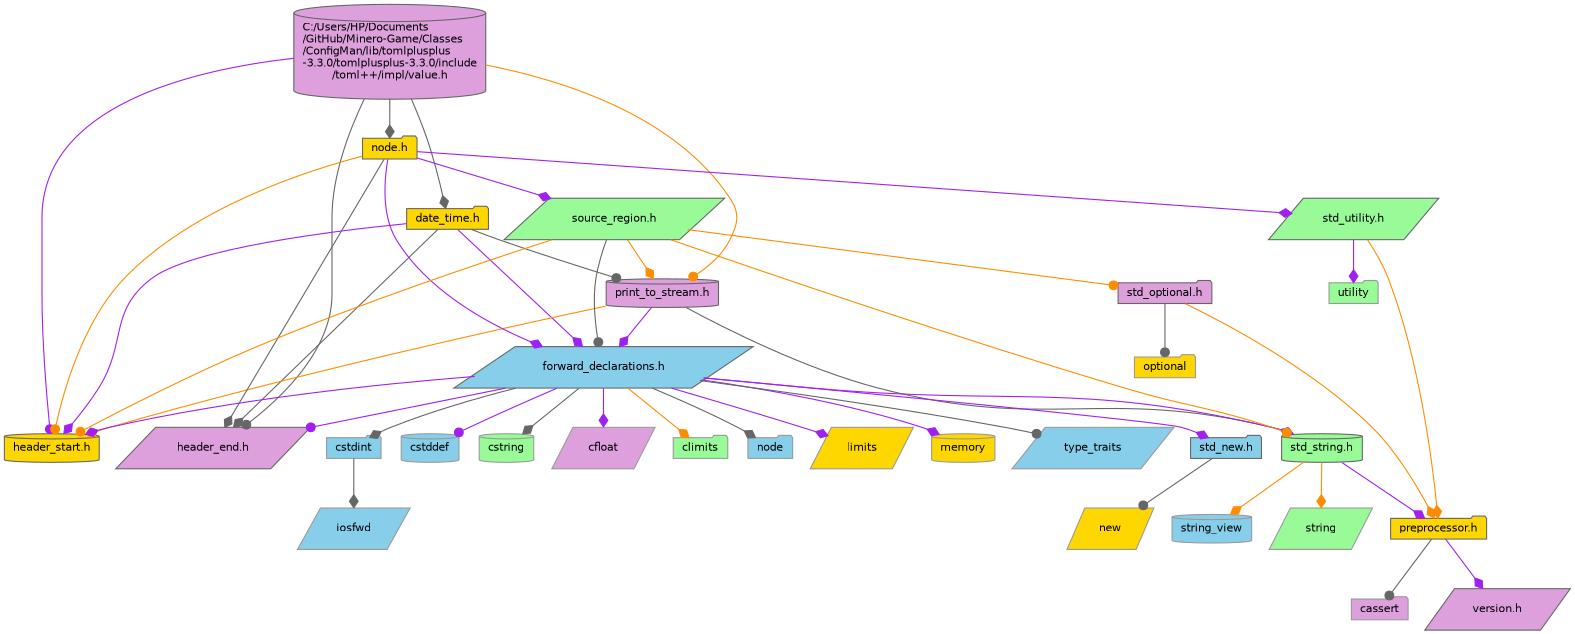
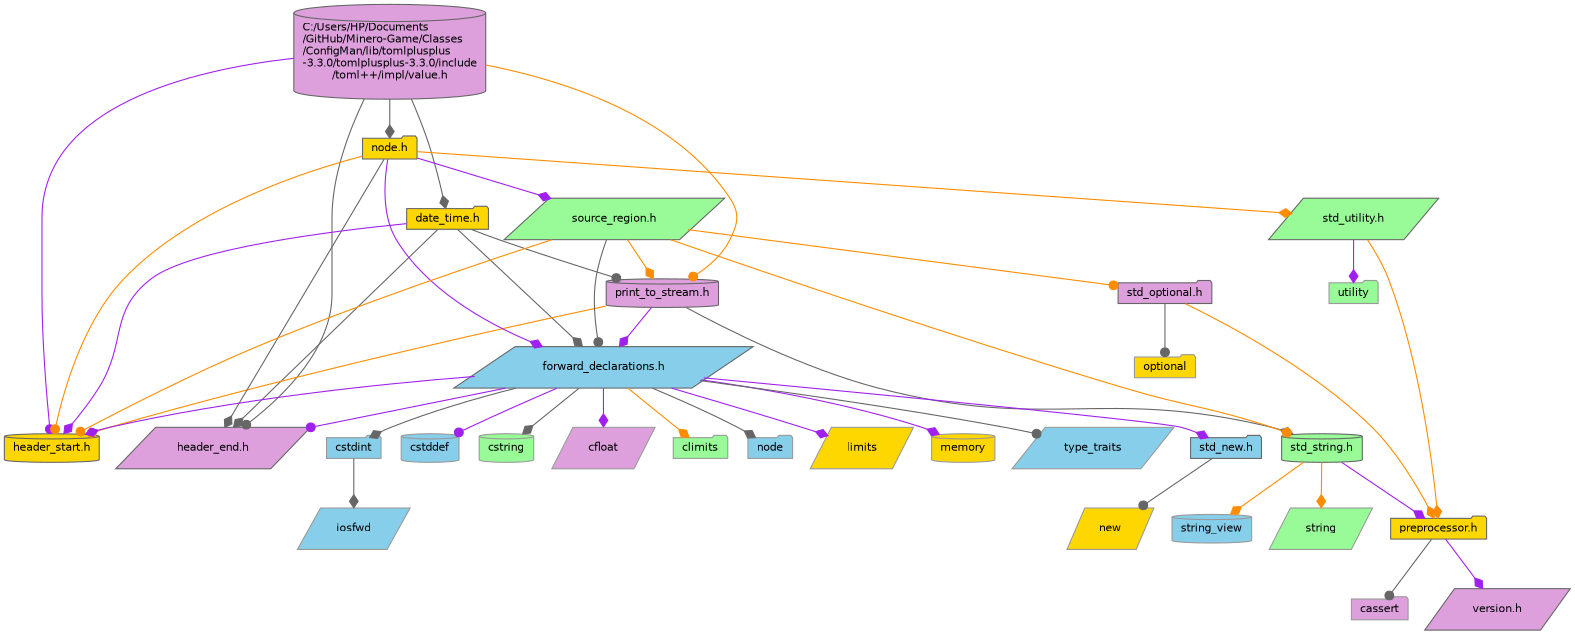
(848, 182) -> (848, 182)
(515, 283) -> (515, 283)
(993, 396) -> none
